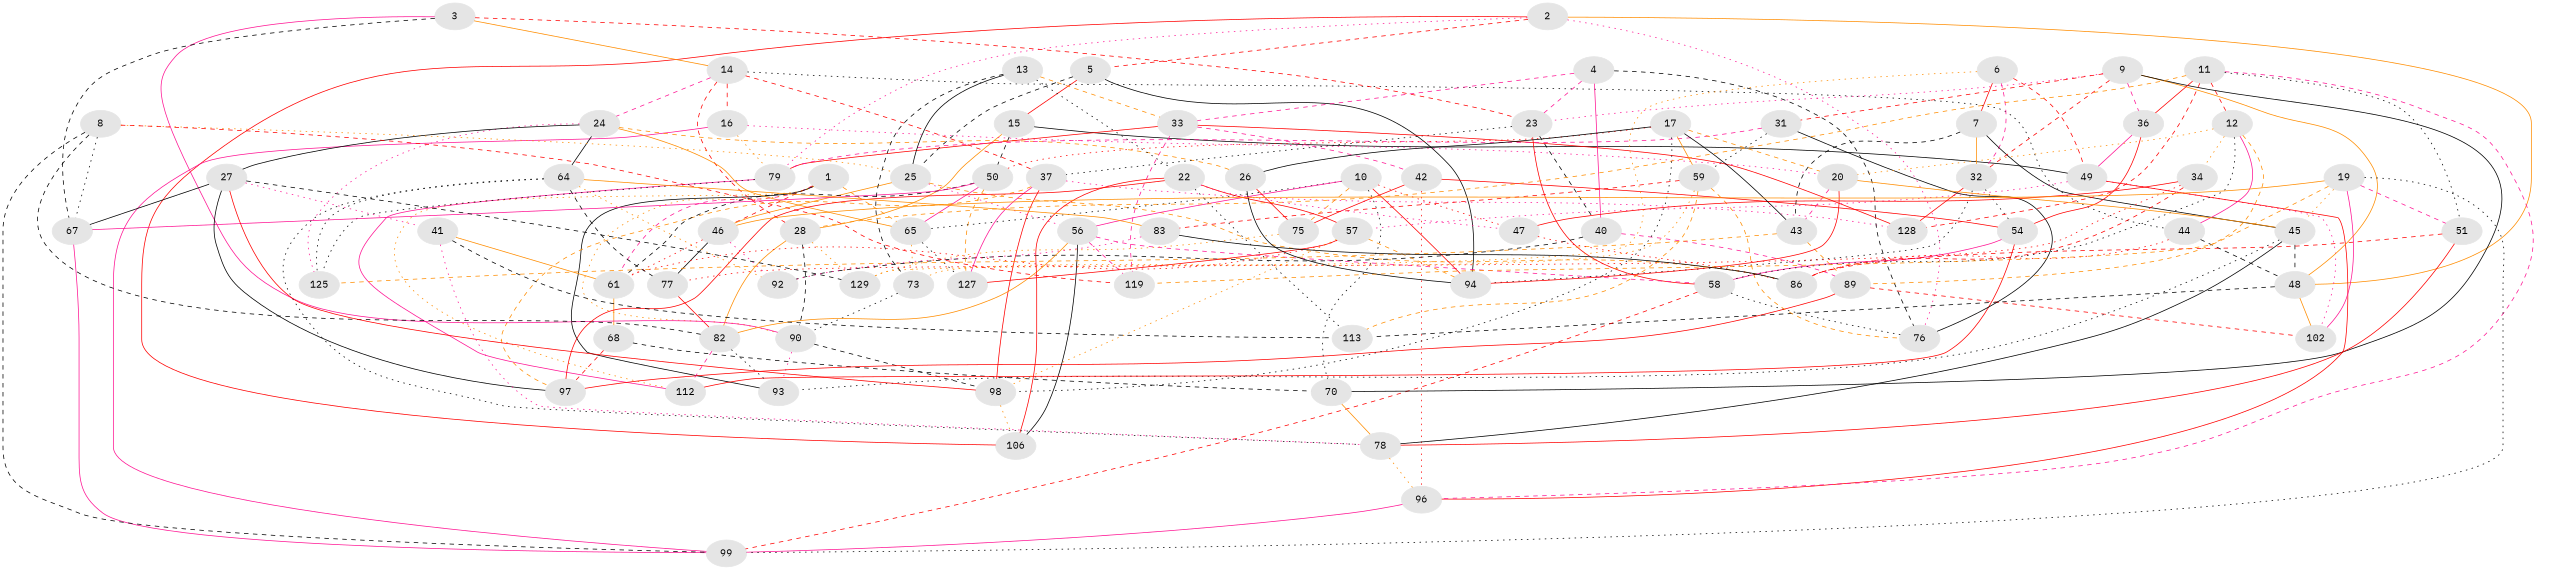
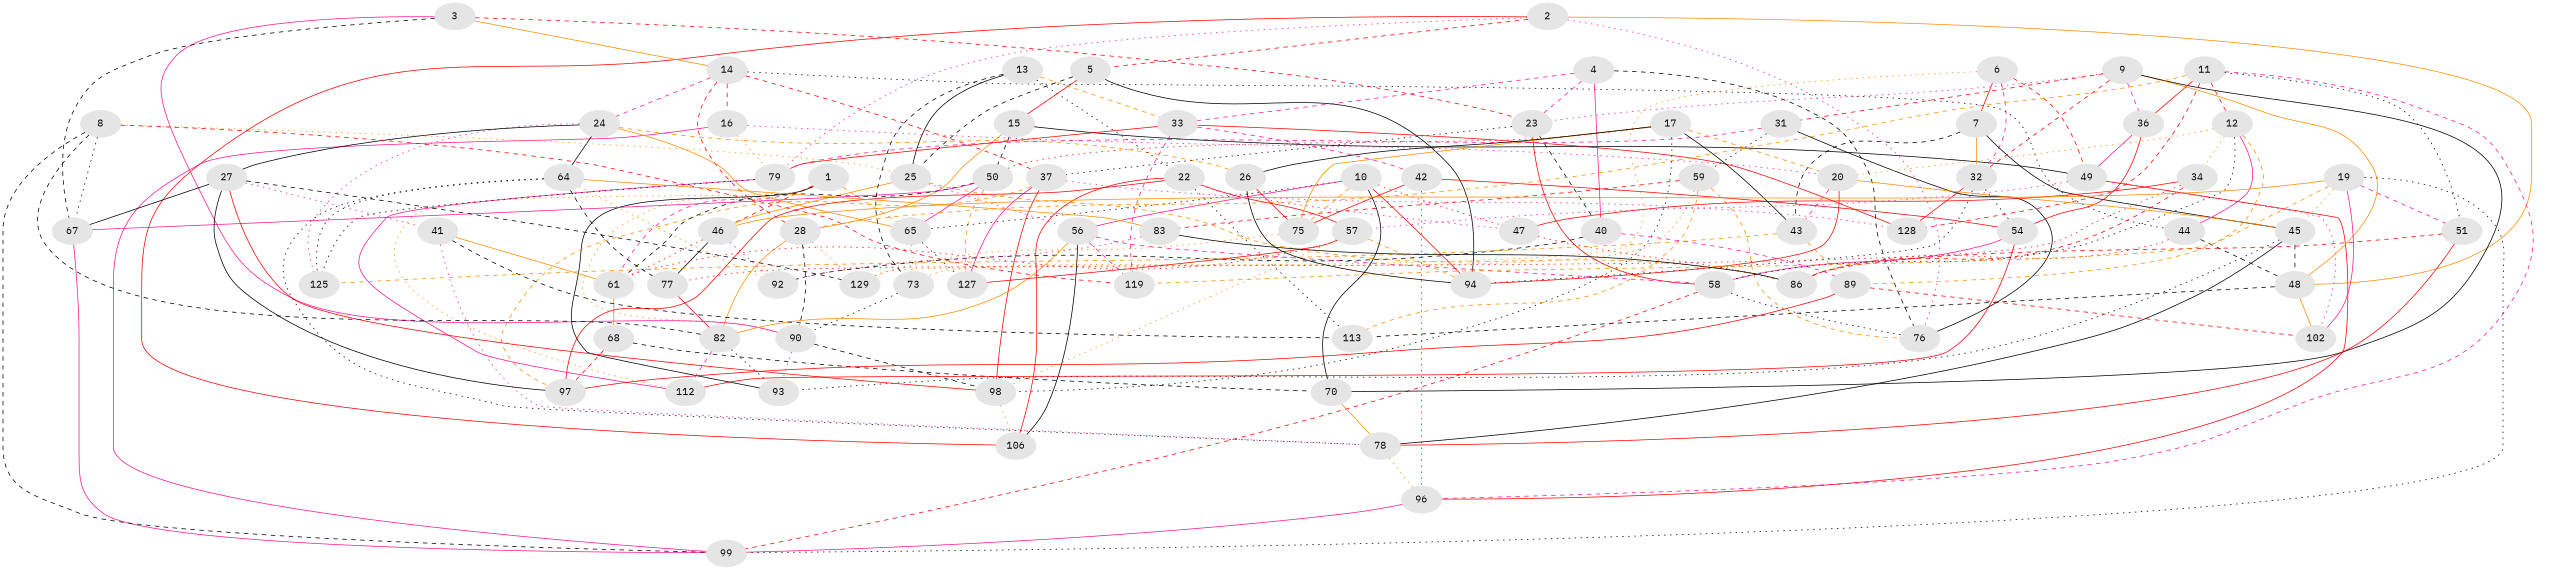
(1686, 152) -> (1423, 153)
(1353, 284) -> (1353, 284)
